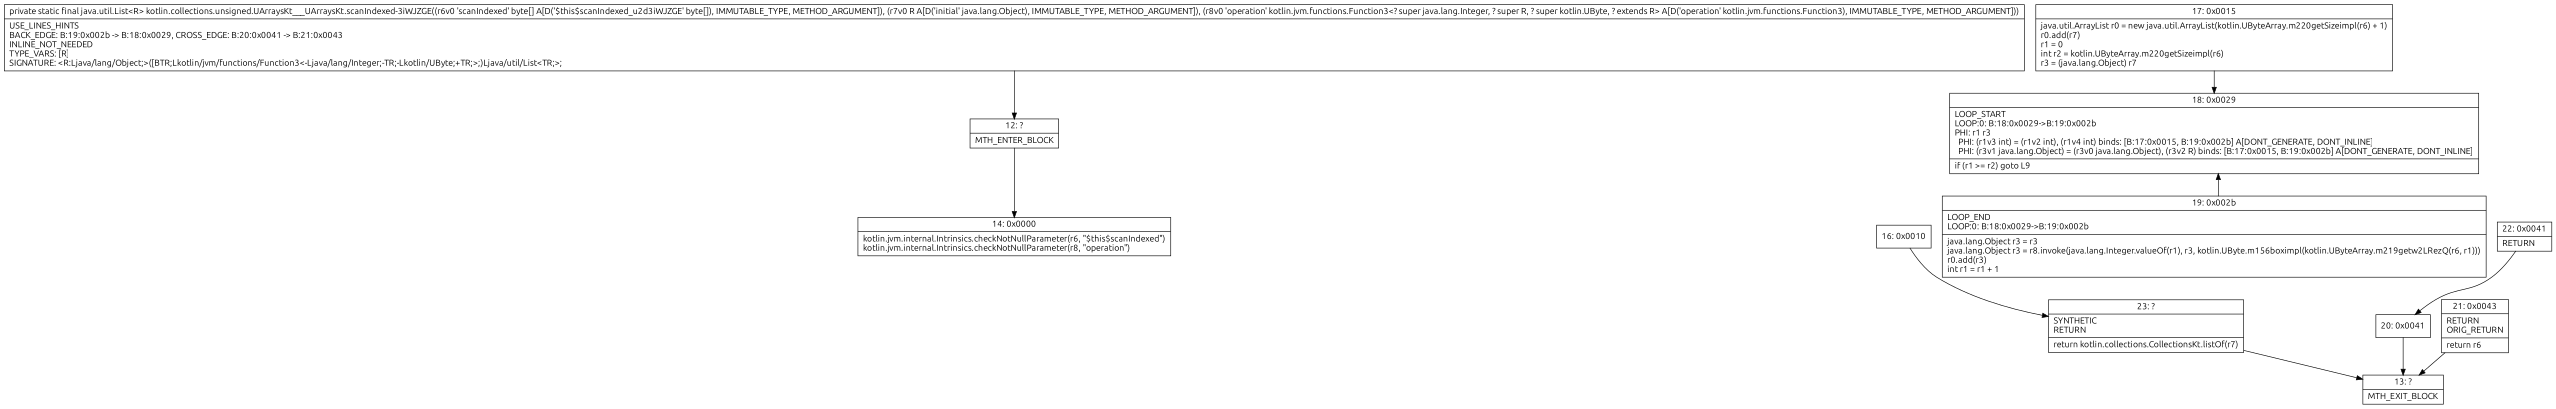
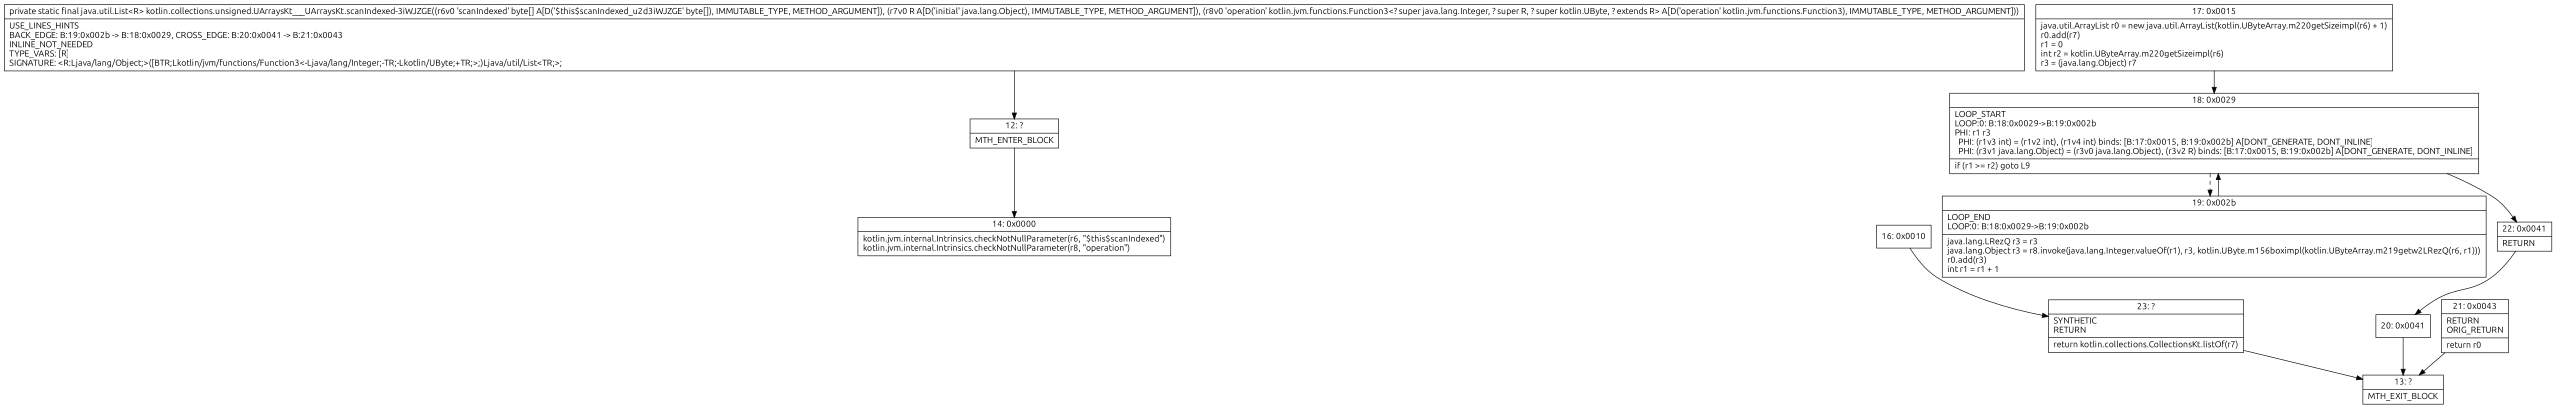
none -> (2210, 182)
none -> (2483, 191)
(1993, 242) -> (1993, 242)
(2464, 345) -> (2464, 345)
